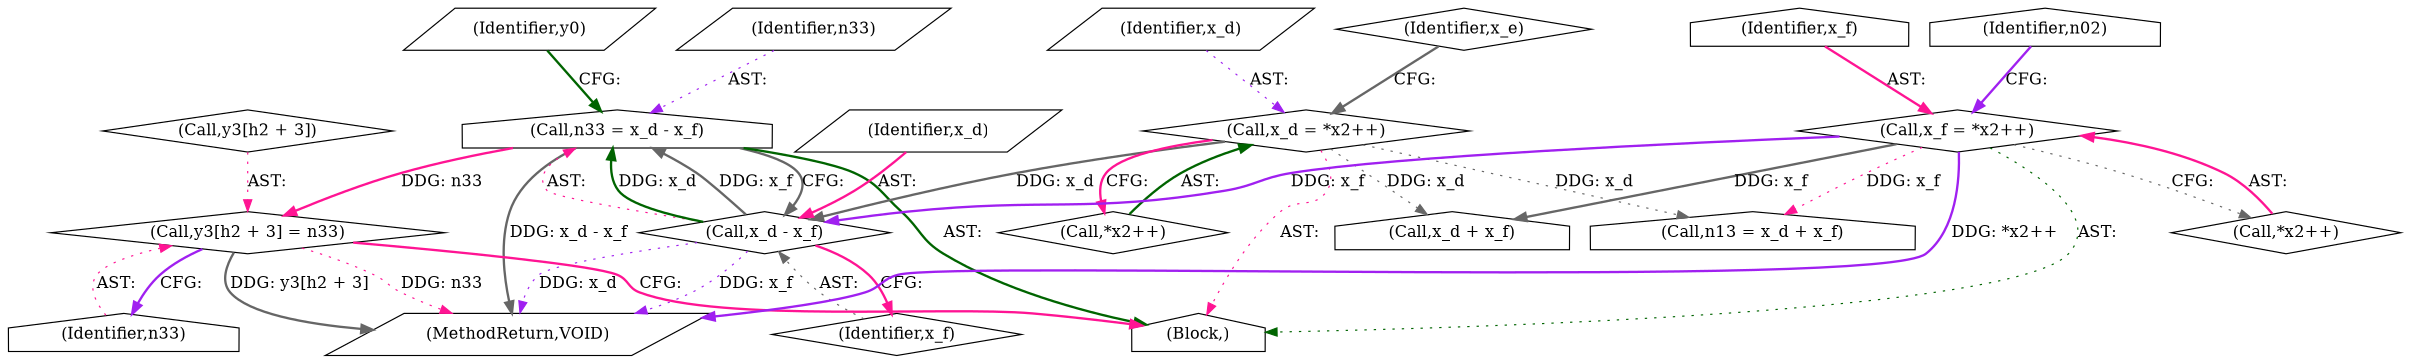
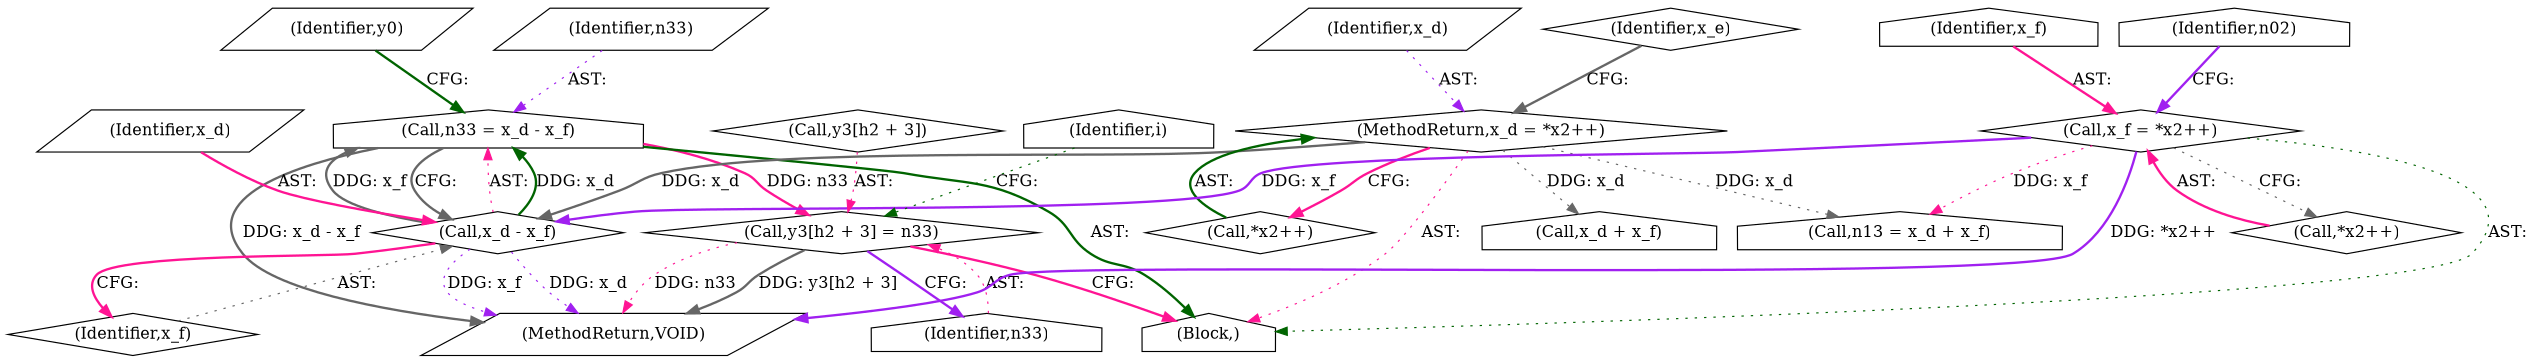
none -> (1119, 131)
(1306, 131) -> (1481, 131)
(1711, 181) -> none
